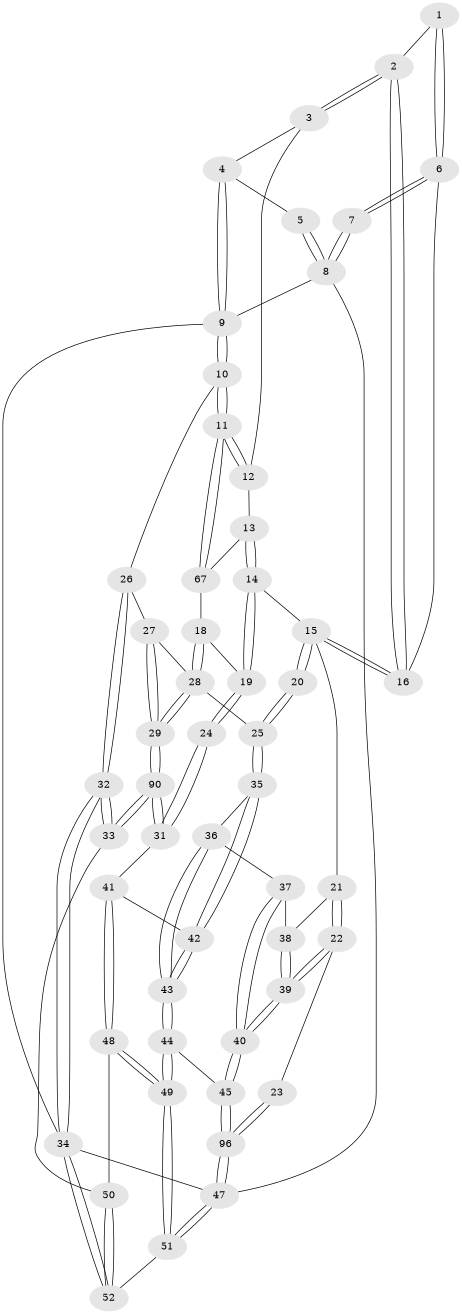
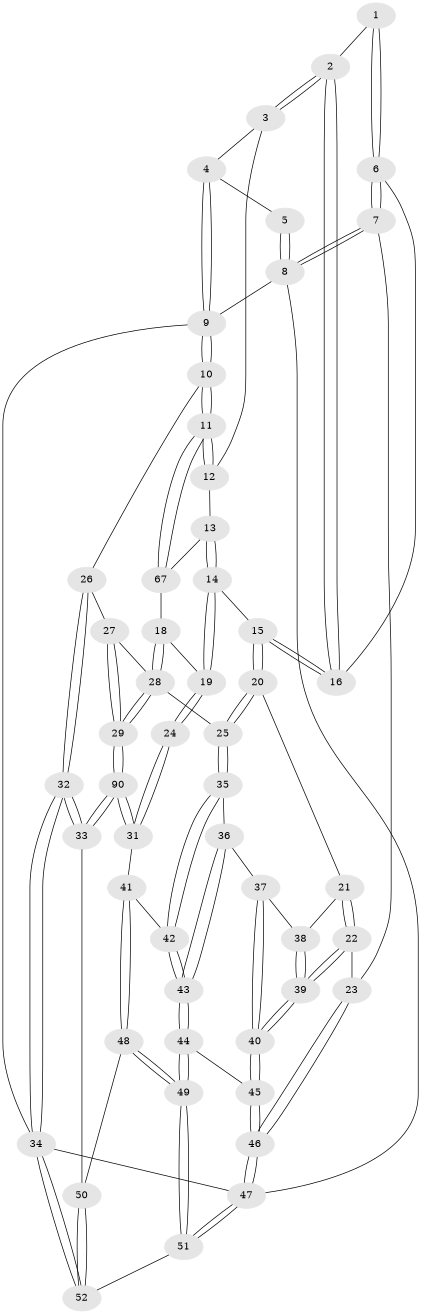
none -> (389, 591)
(337, 758) -> (301, 785)
(226, 1144) -> (255, 1144)
